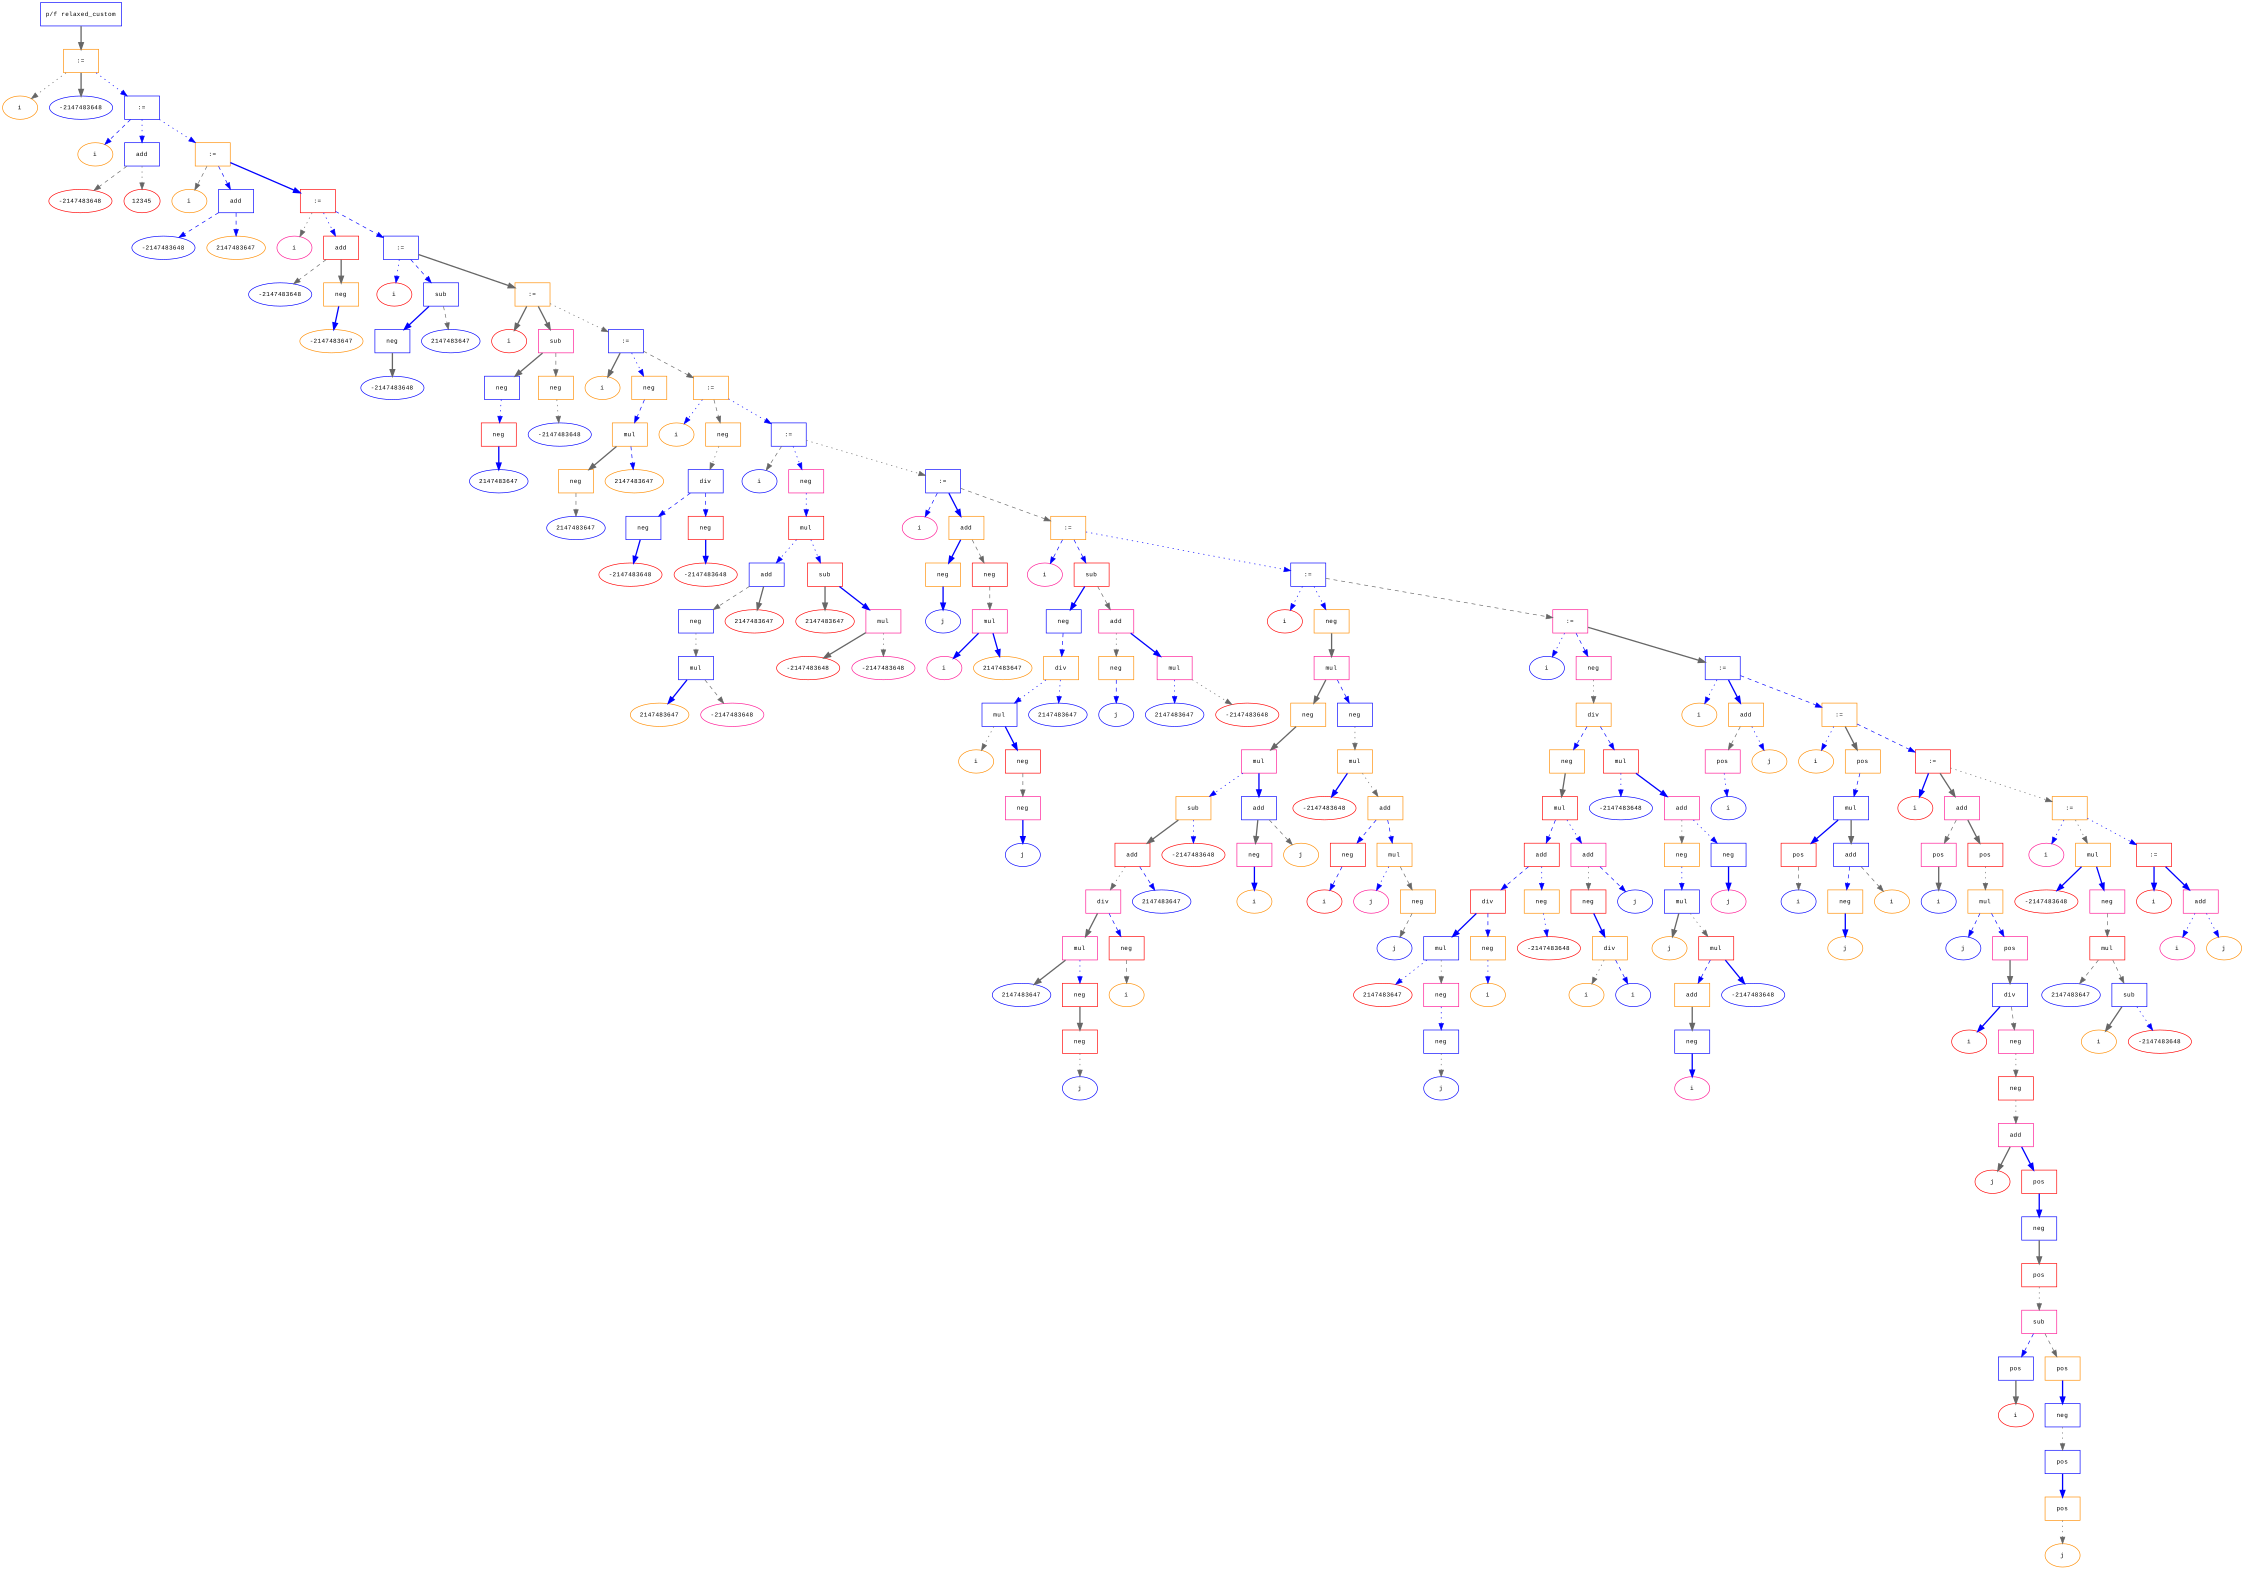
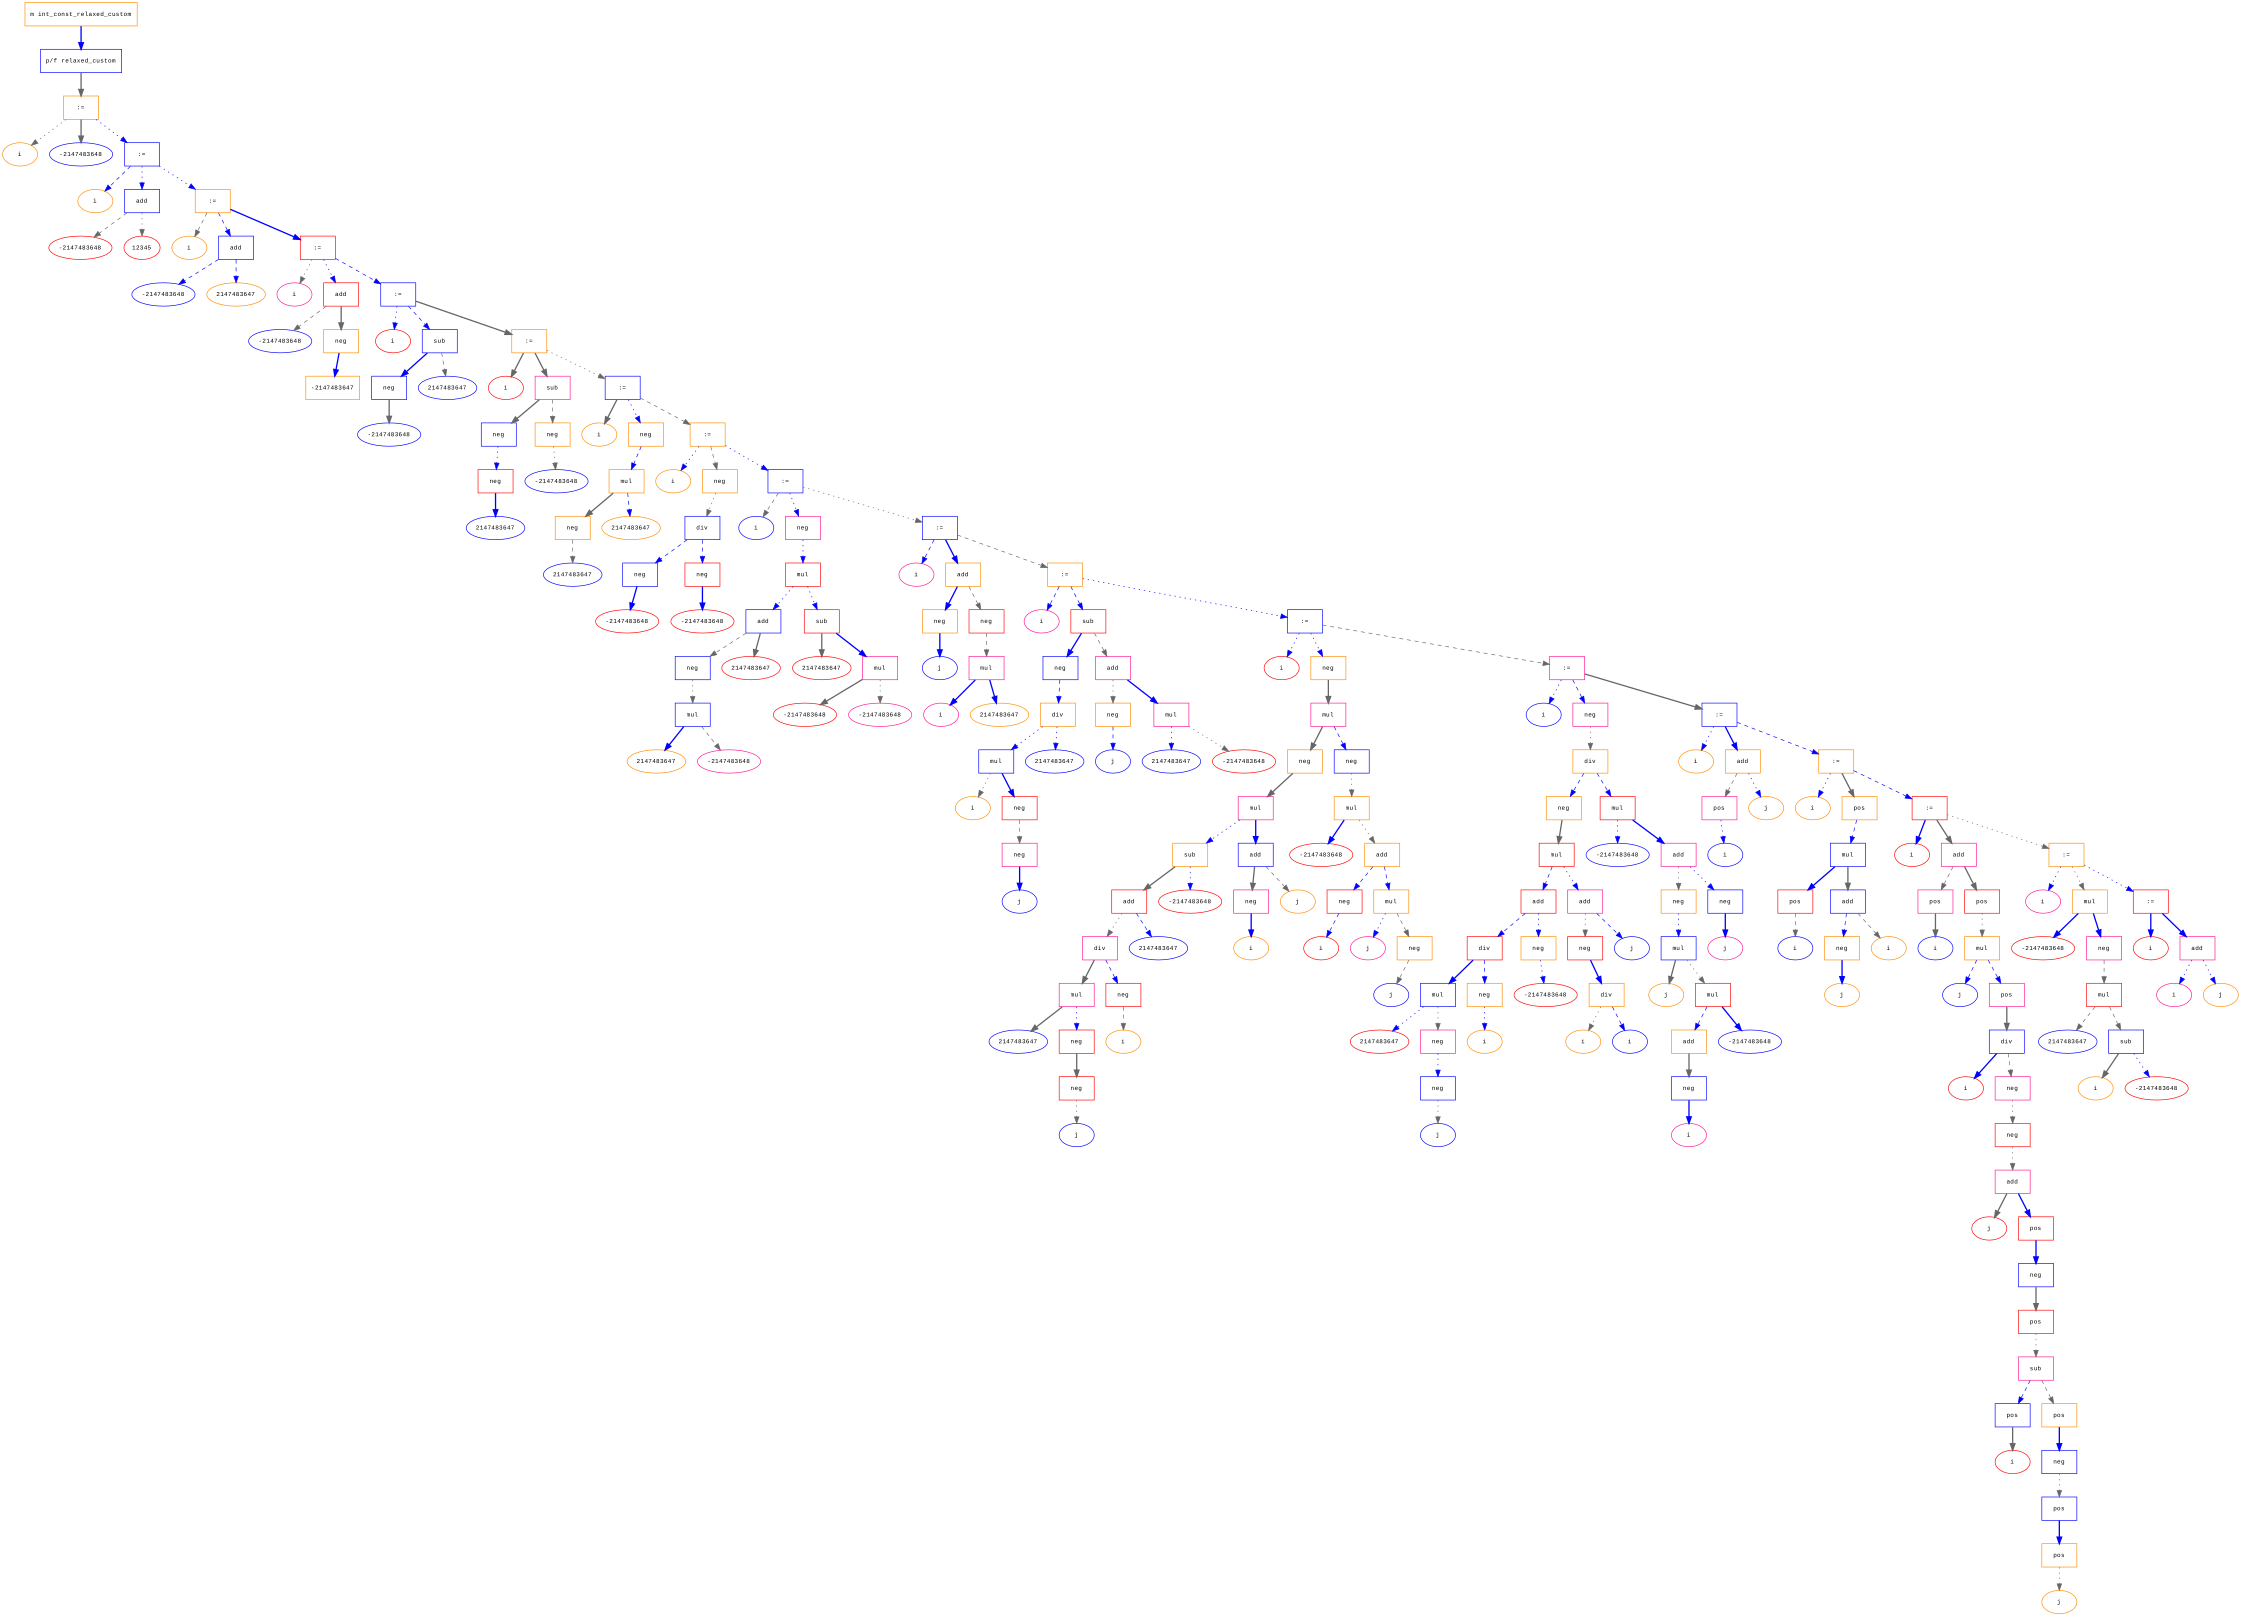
none -> (81, 14)
(331, 341) -> (333, 388)
